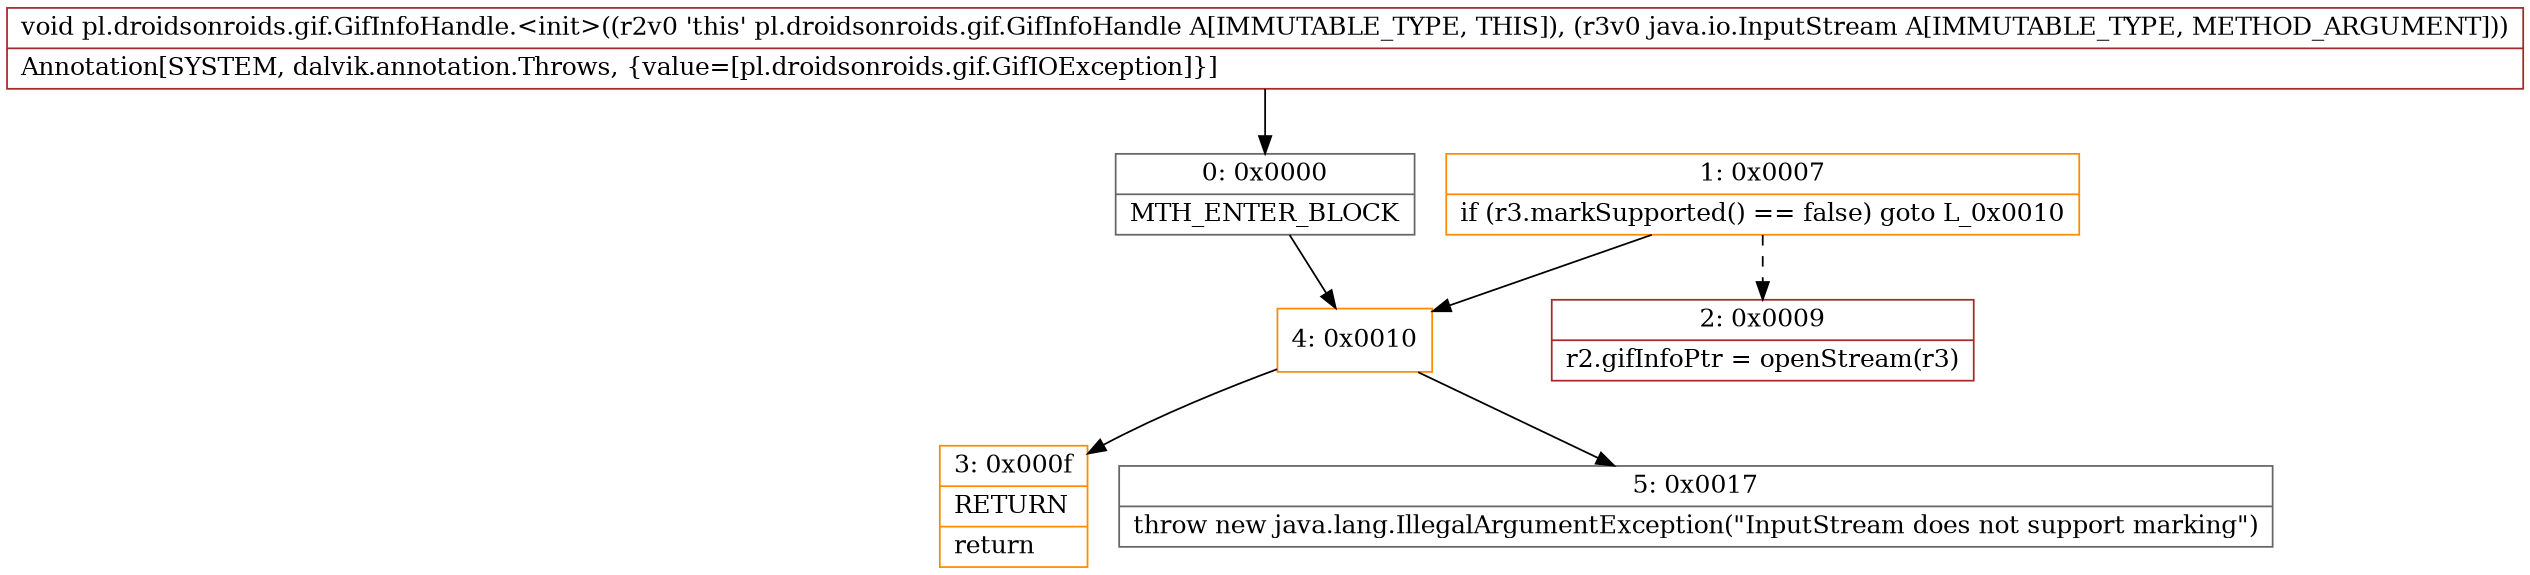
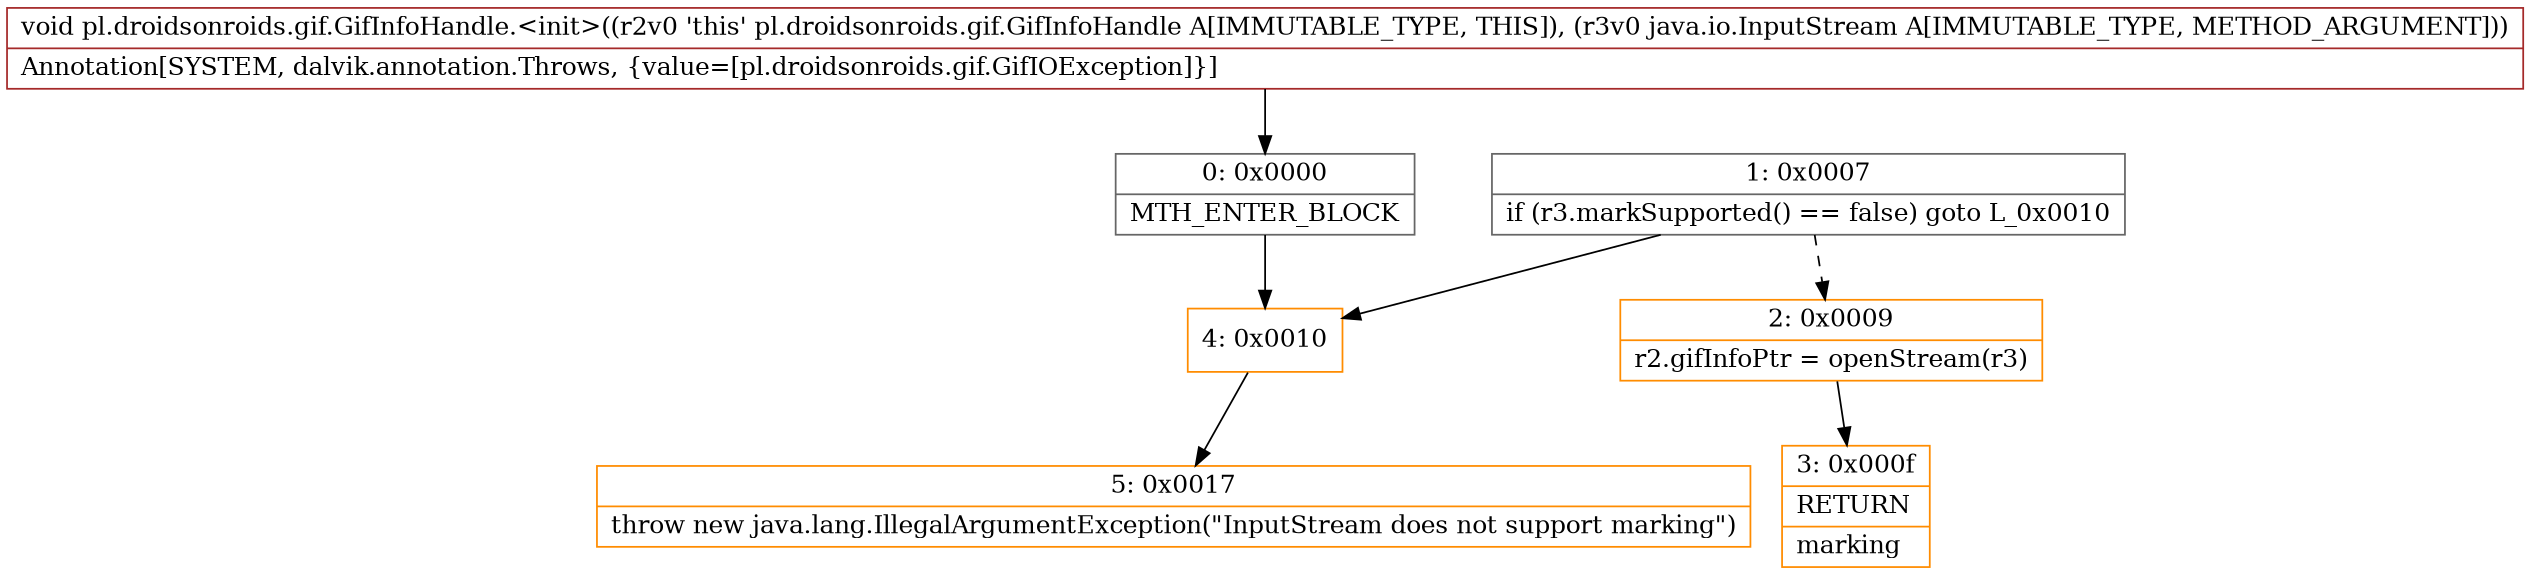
(1763, 194) -> (1808, 194)
(1763, 340) -> (1831, 340)
(1189, 404) -> (1841, 404)
(1696, 506) -> (1174, 506)
(994, 546) -> (1849, 546)
